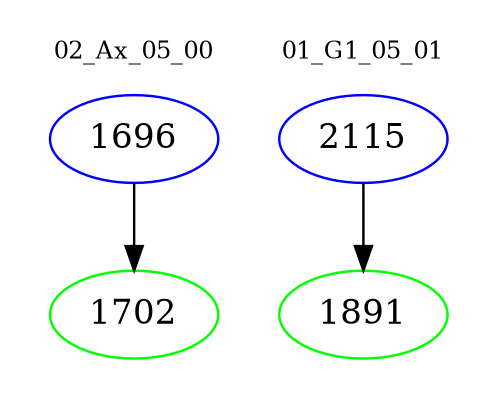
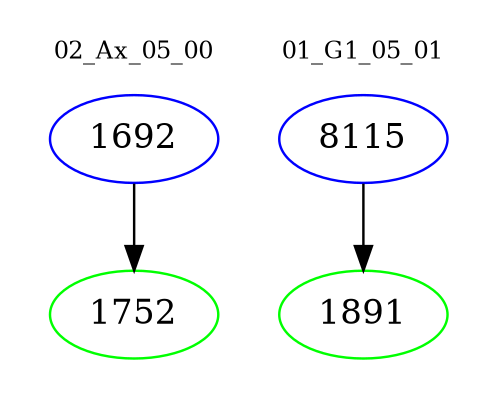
(134, 139) -> (134, 139)
(363, 139) -> (363, 139)
(134, 315) -> (134, 315)
